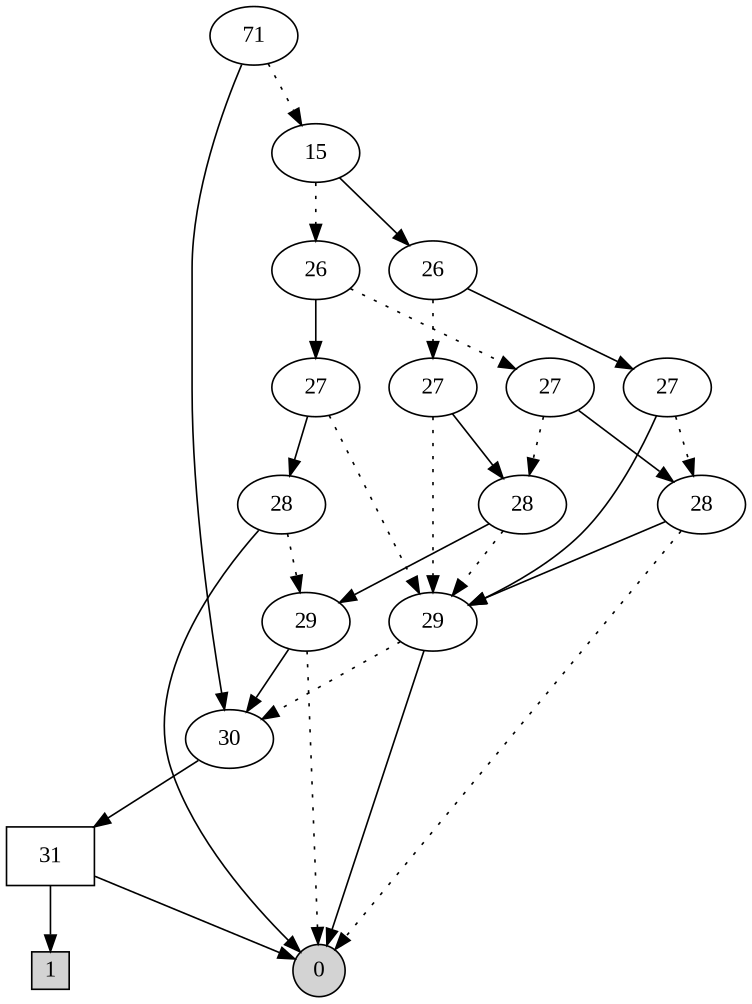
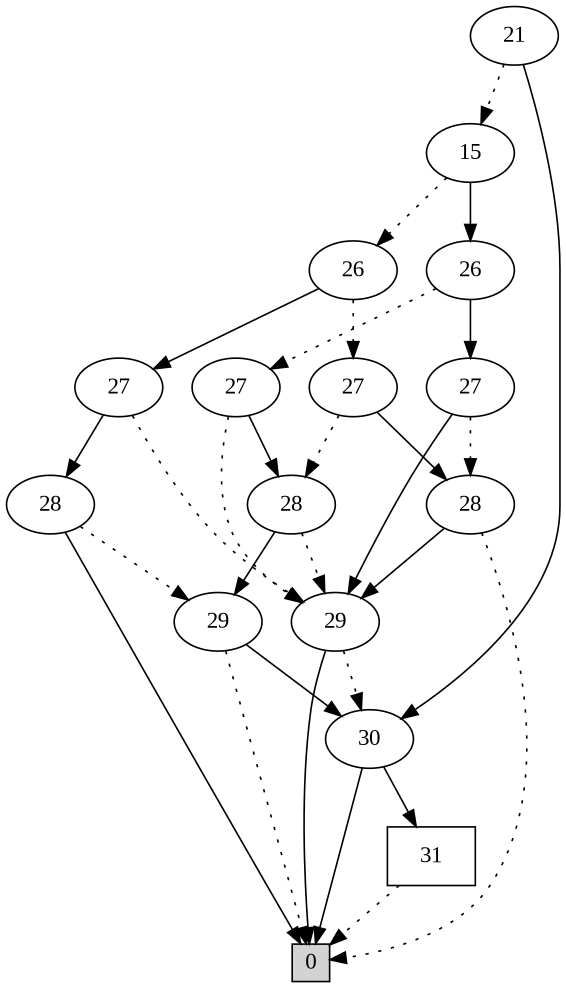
(254, 36) -> (514, 36)
none -> (341, 848)
(187, 914) -> (371, 910)
(50, 971) -> none
(319, 971) -> (311, 963)
